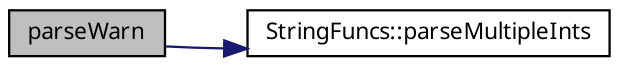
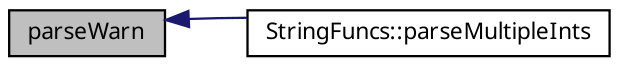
(195, 48) -> (218, 18)
